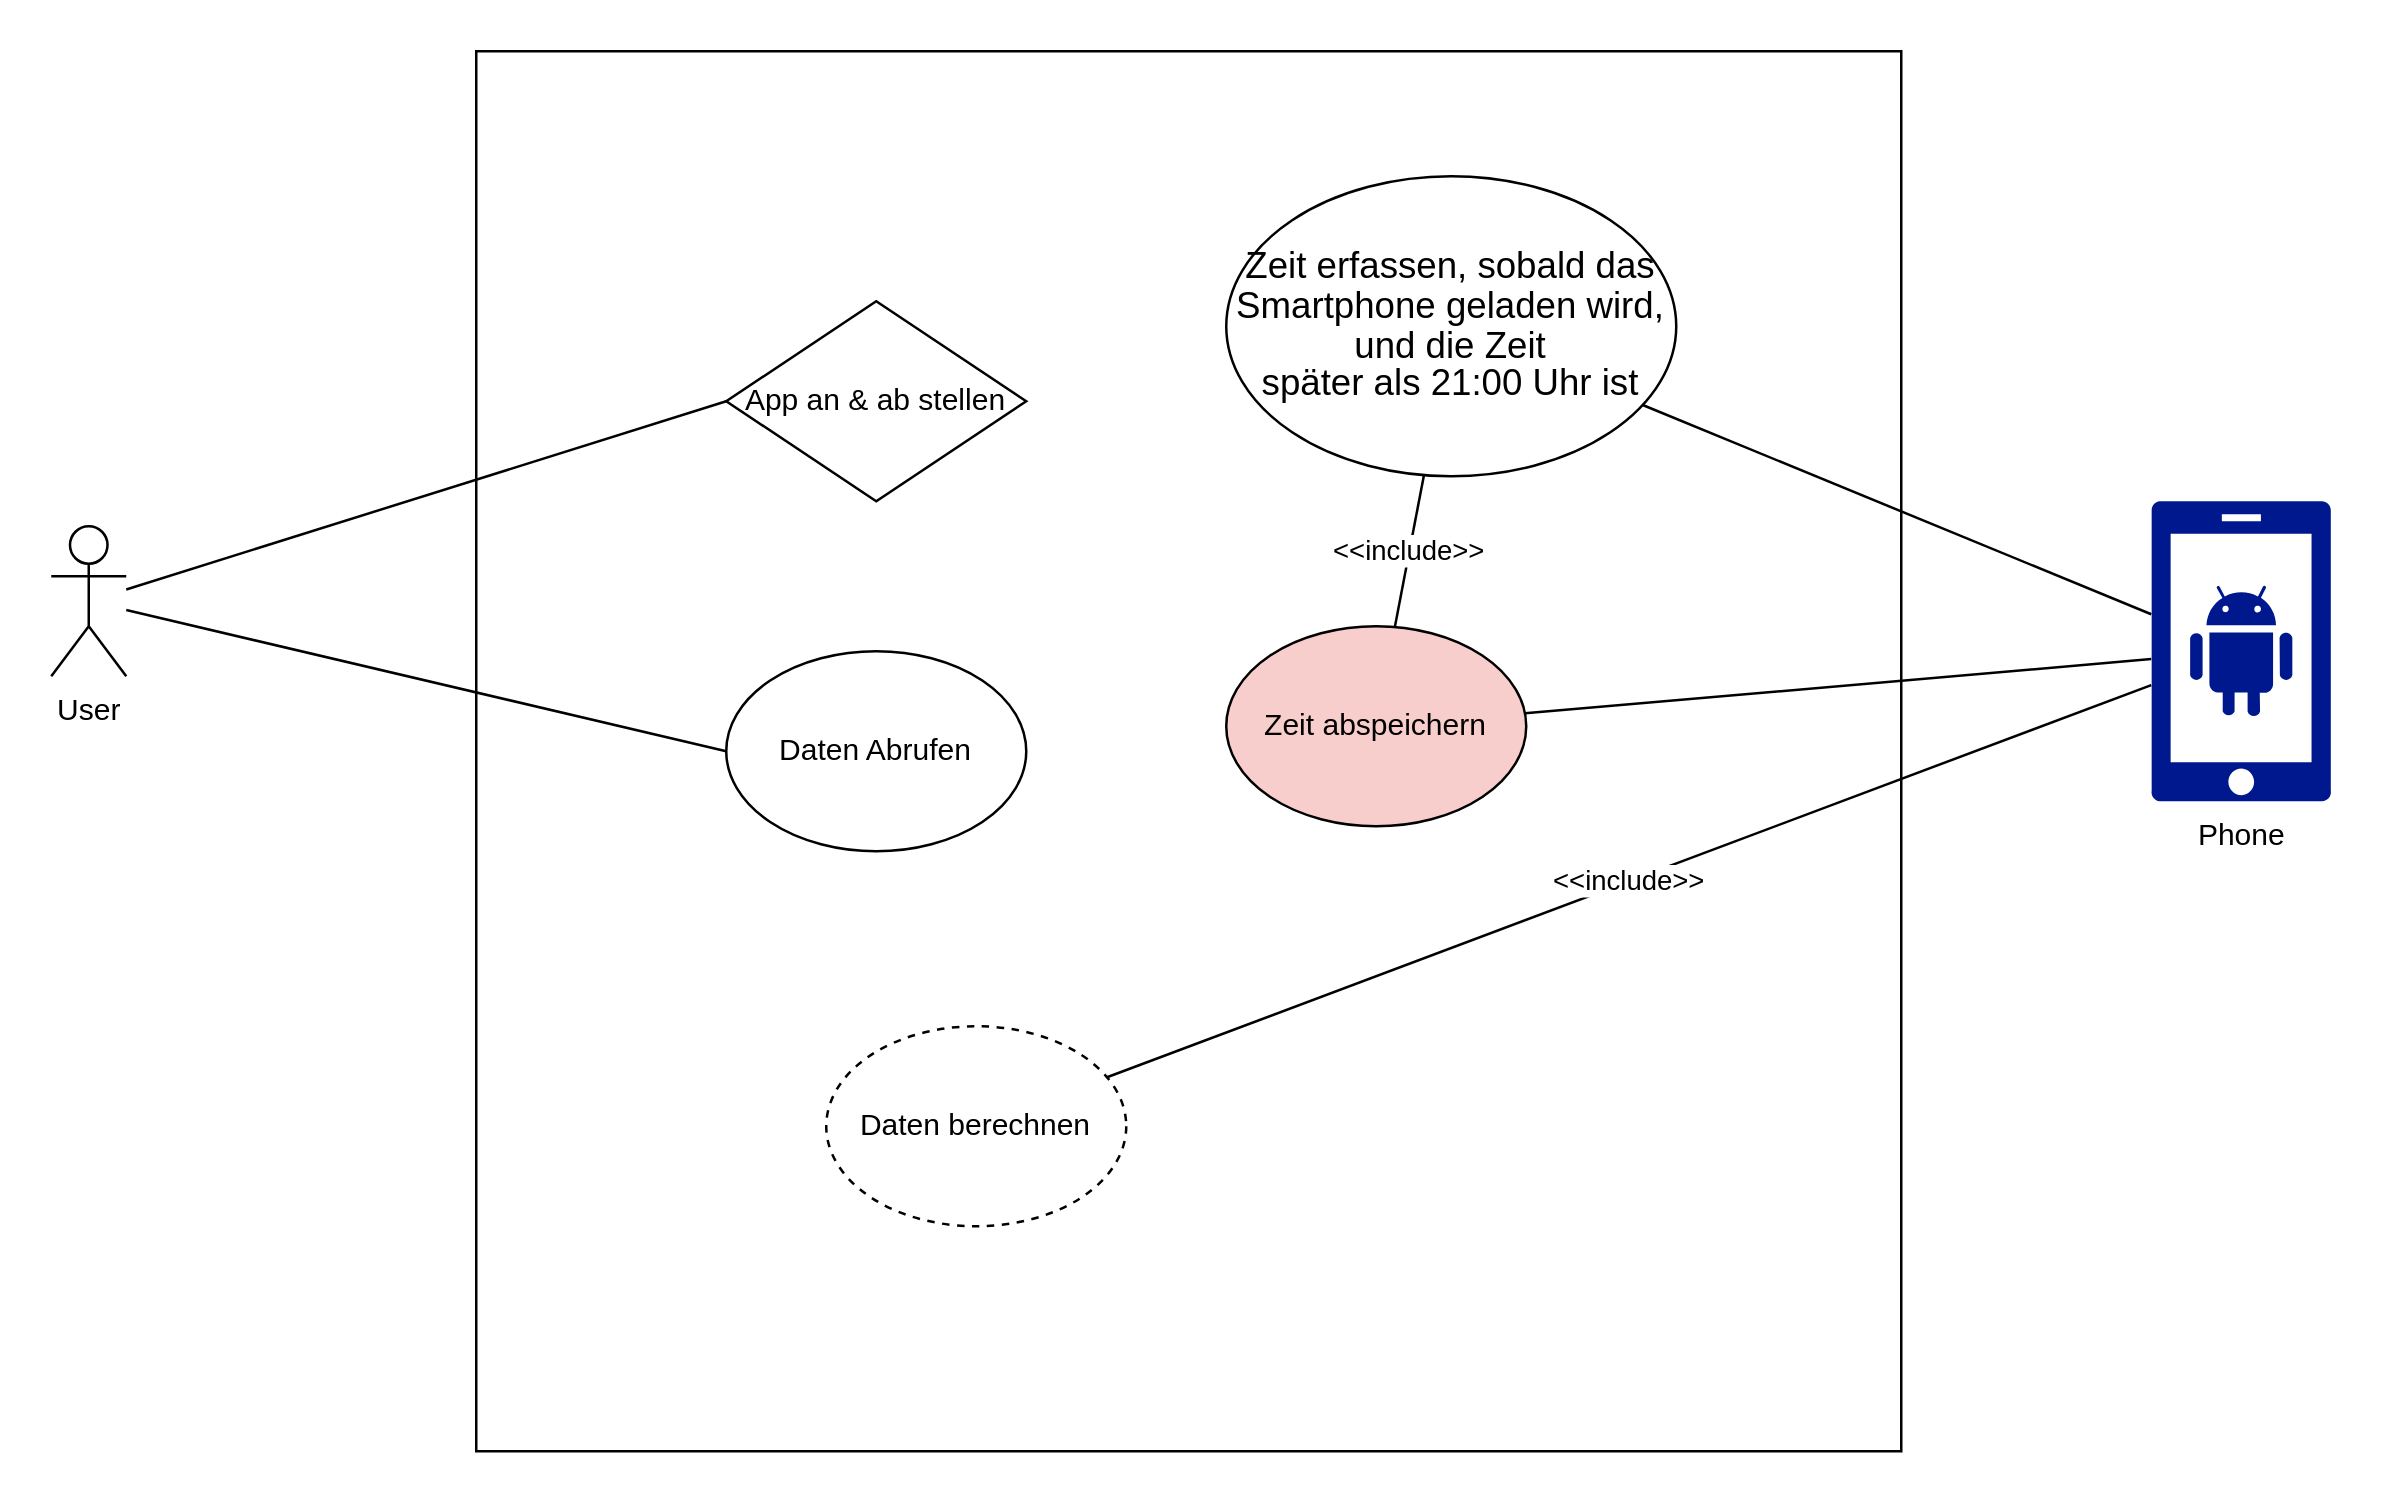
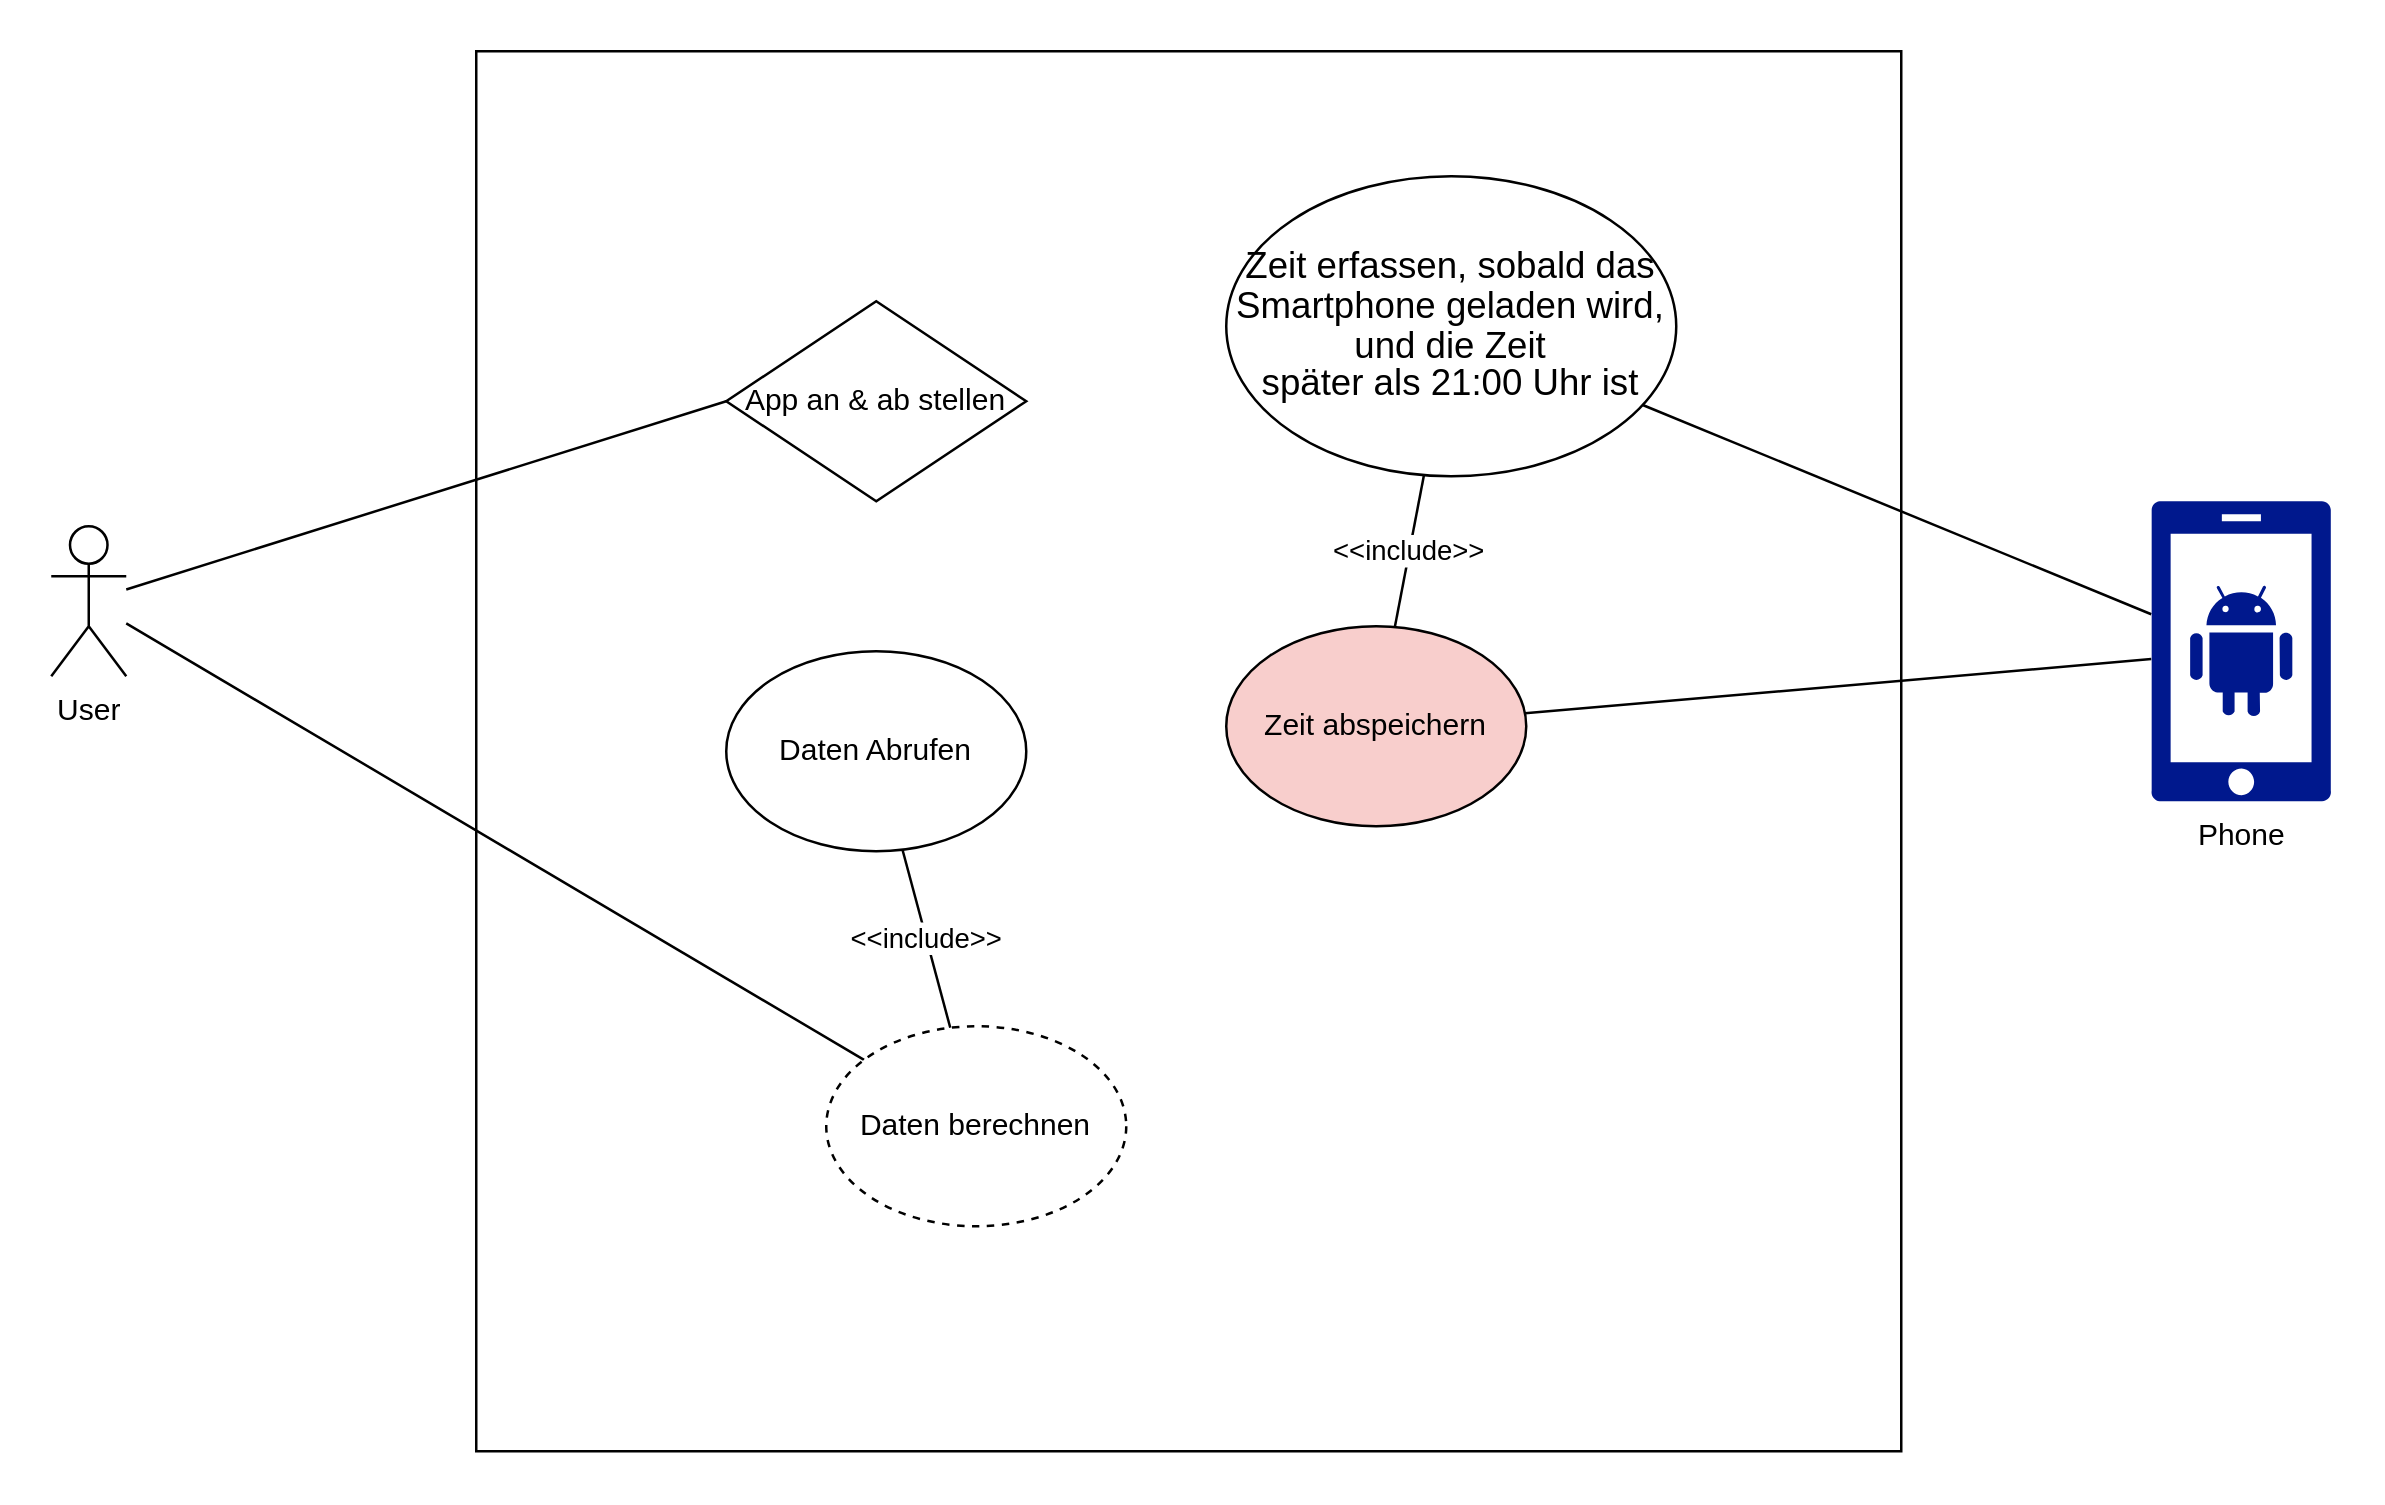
(426, 681) -> (495, 841)
(1910, 776) -> (926, 939)
